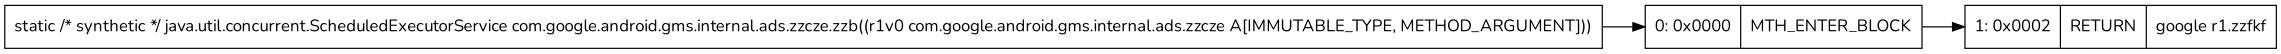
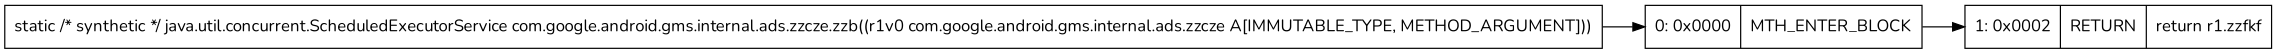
(2211, 26) -> (2209, 26)
